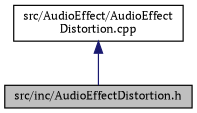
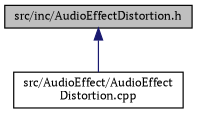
(98, 69) -> (98, 56)
